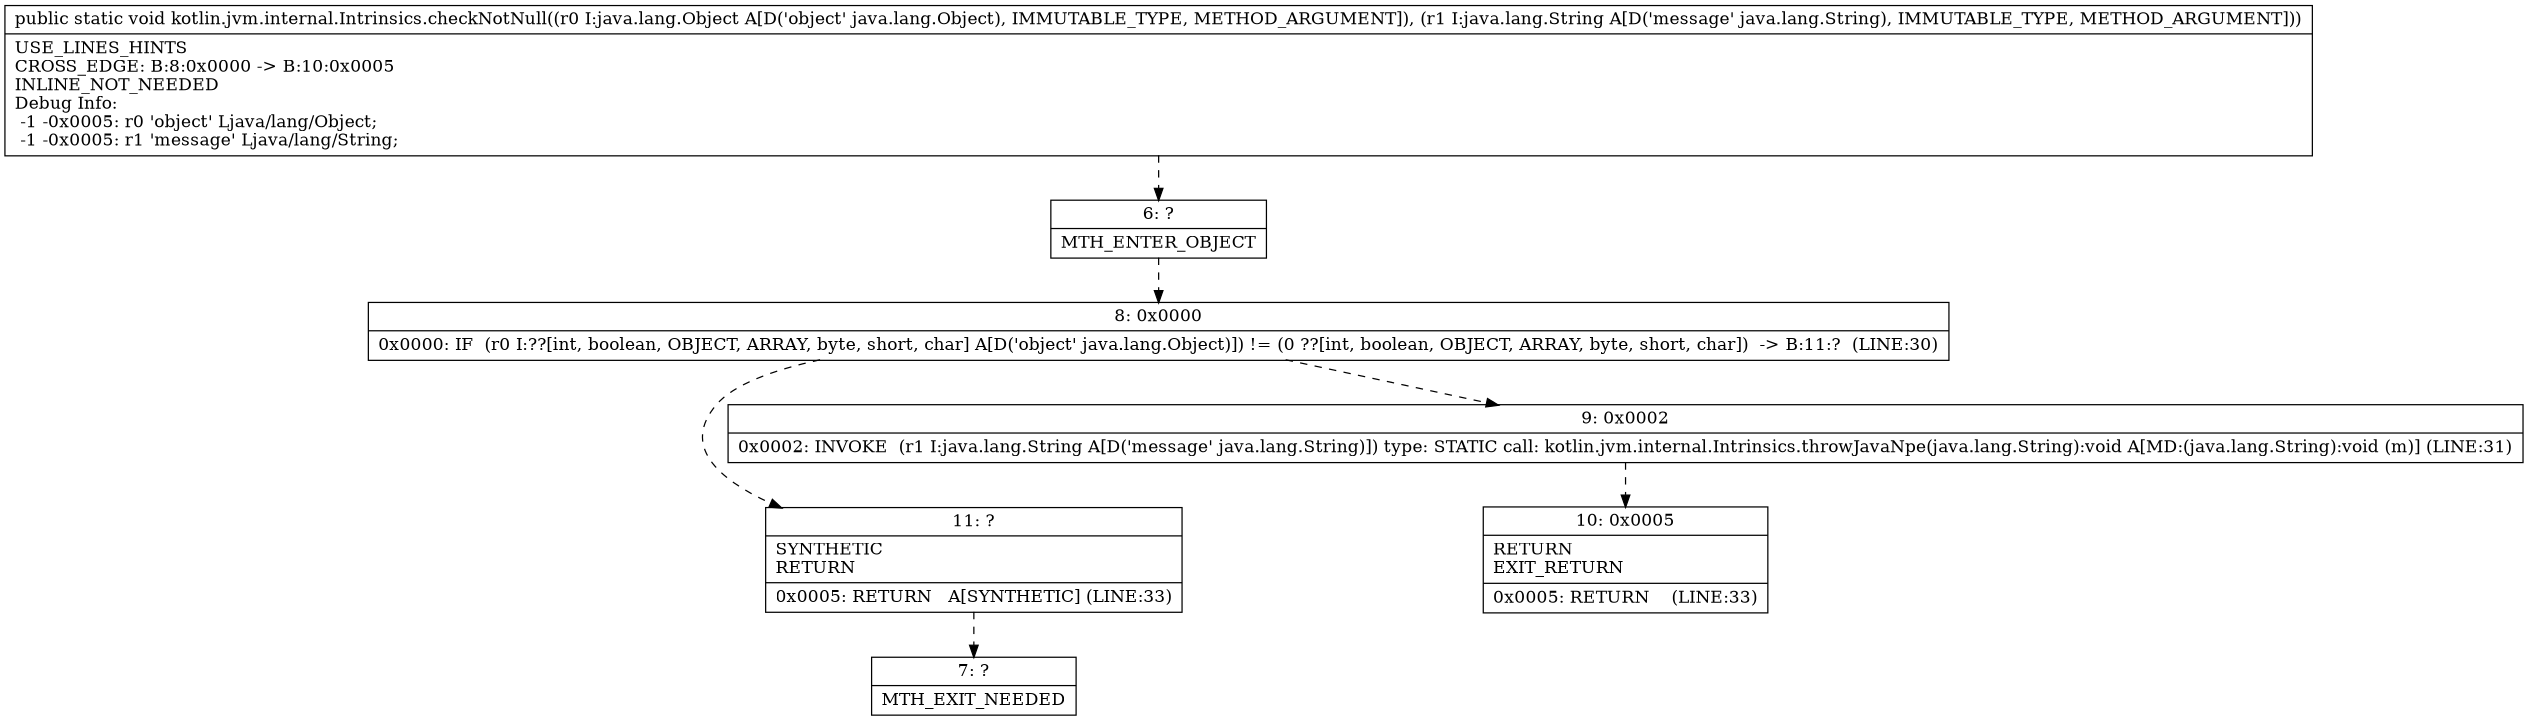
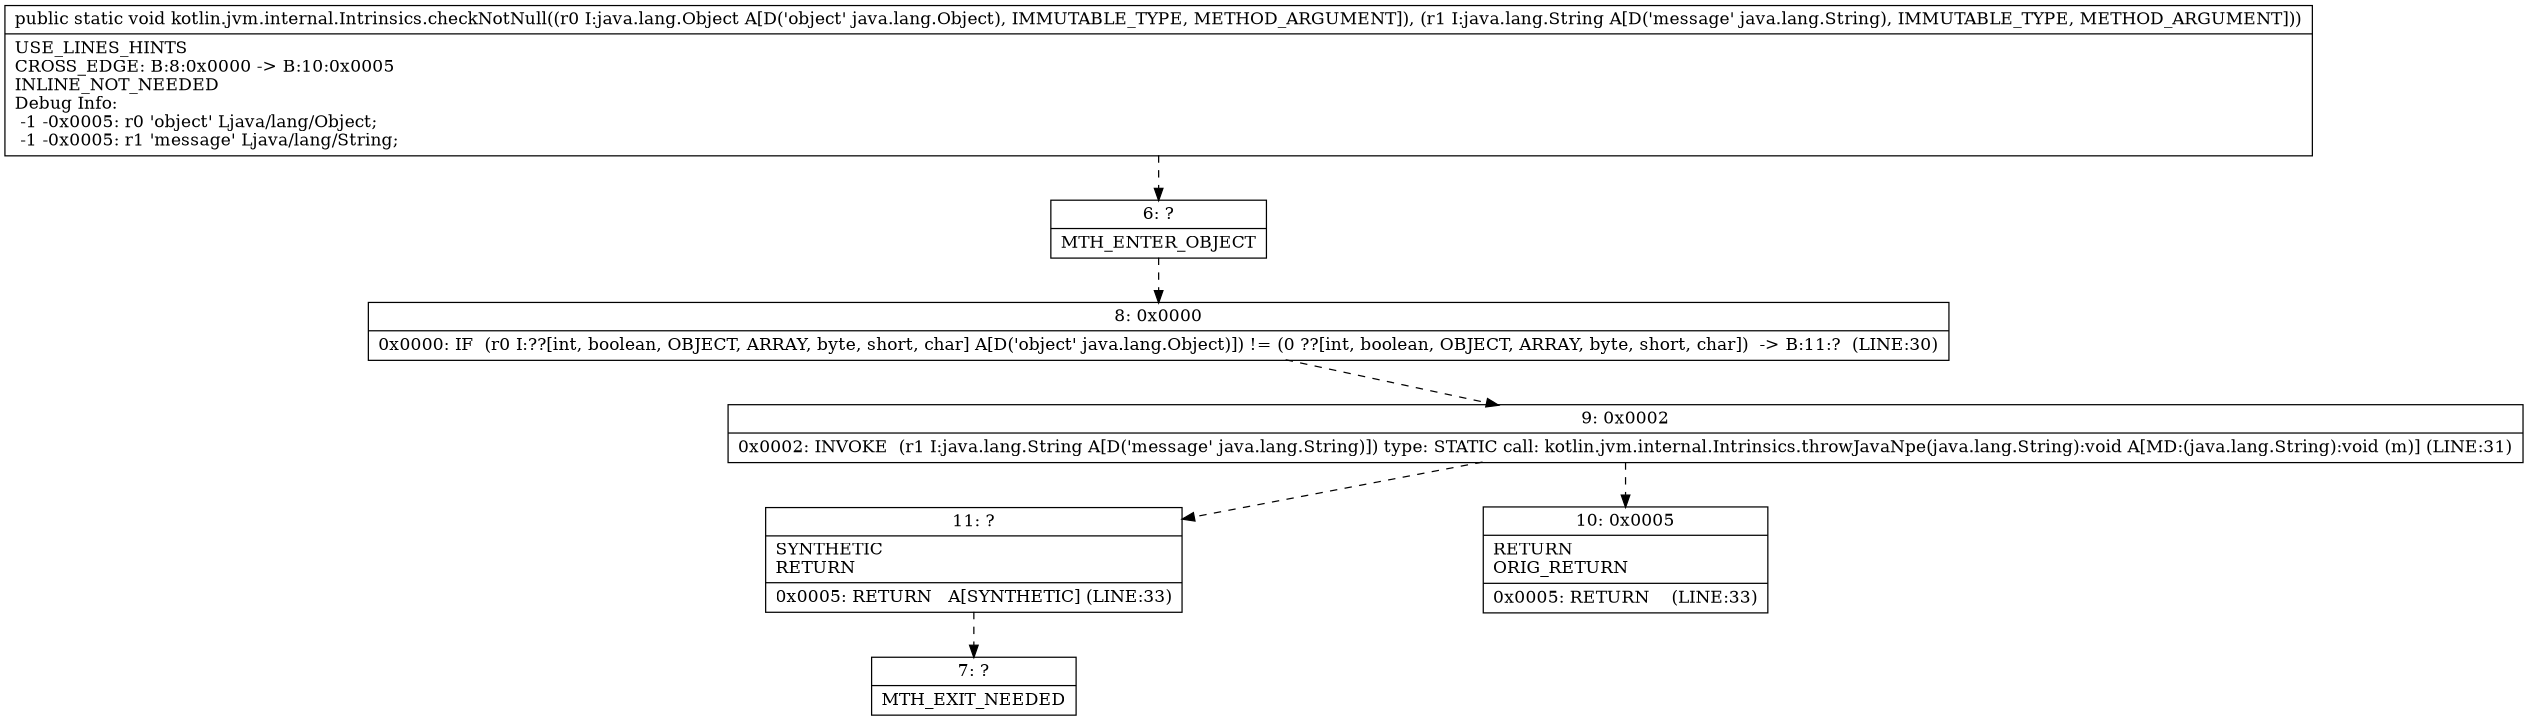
(711, 413) -> (1338, 489)
(1558, 568) -> (1561, 568)
